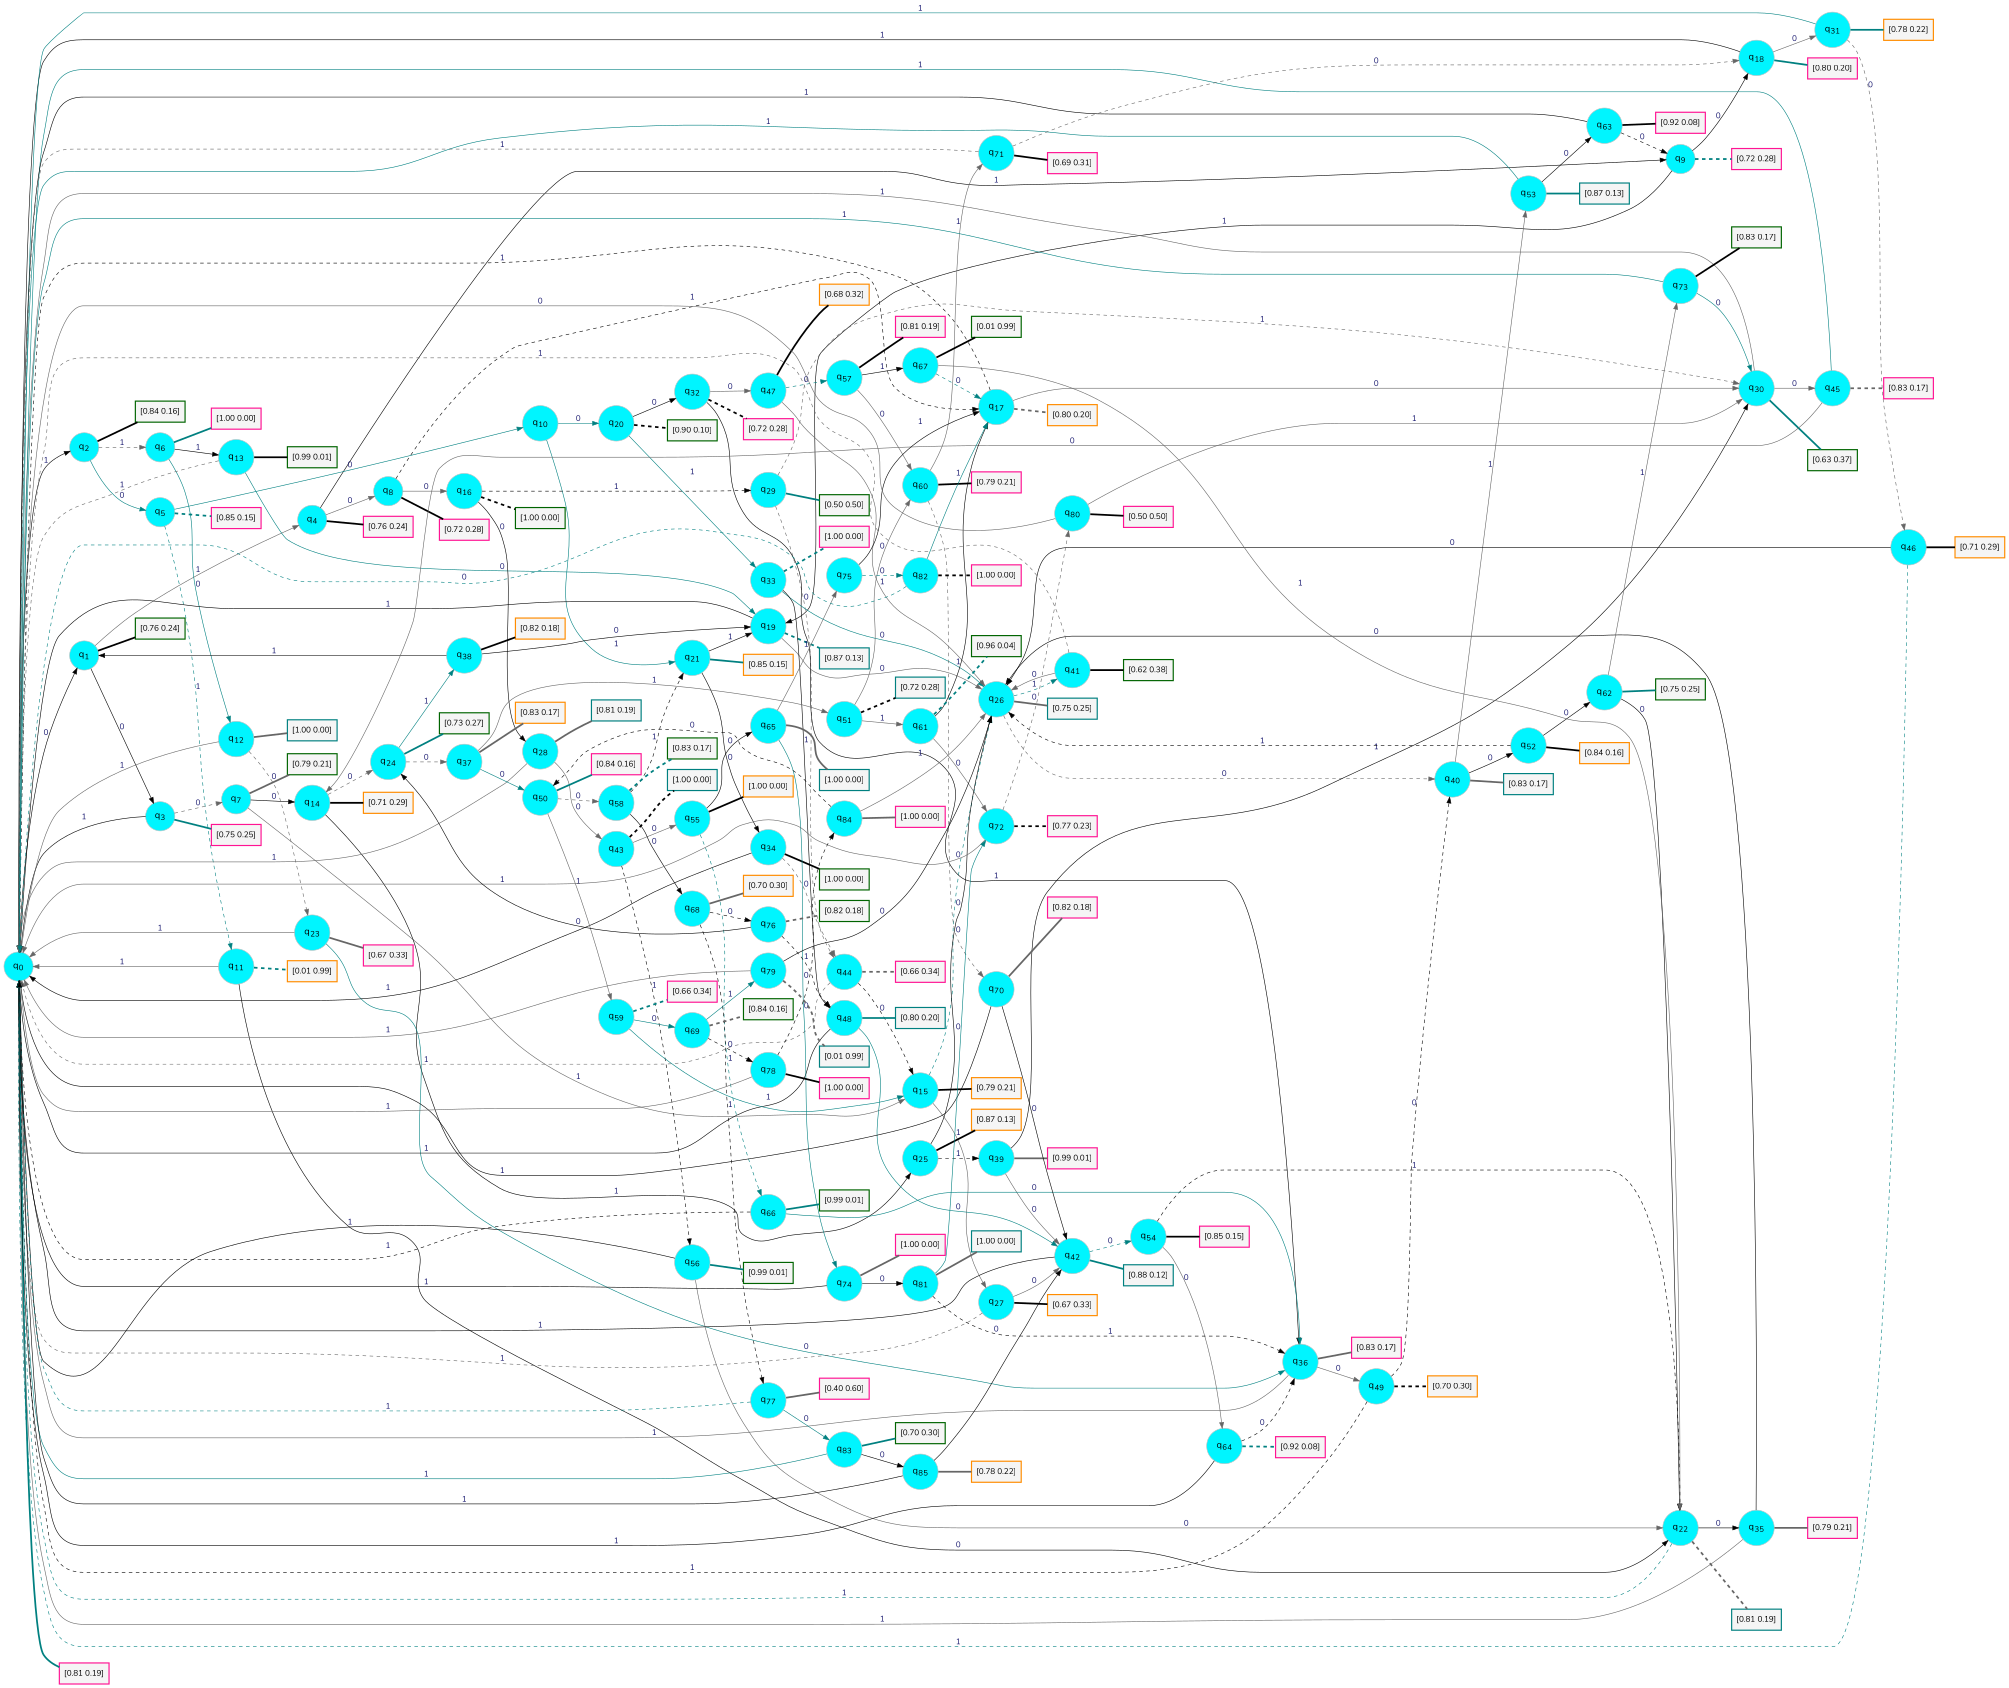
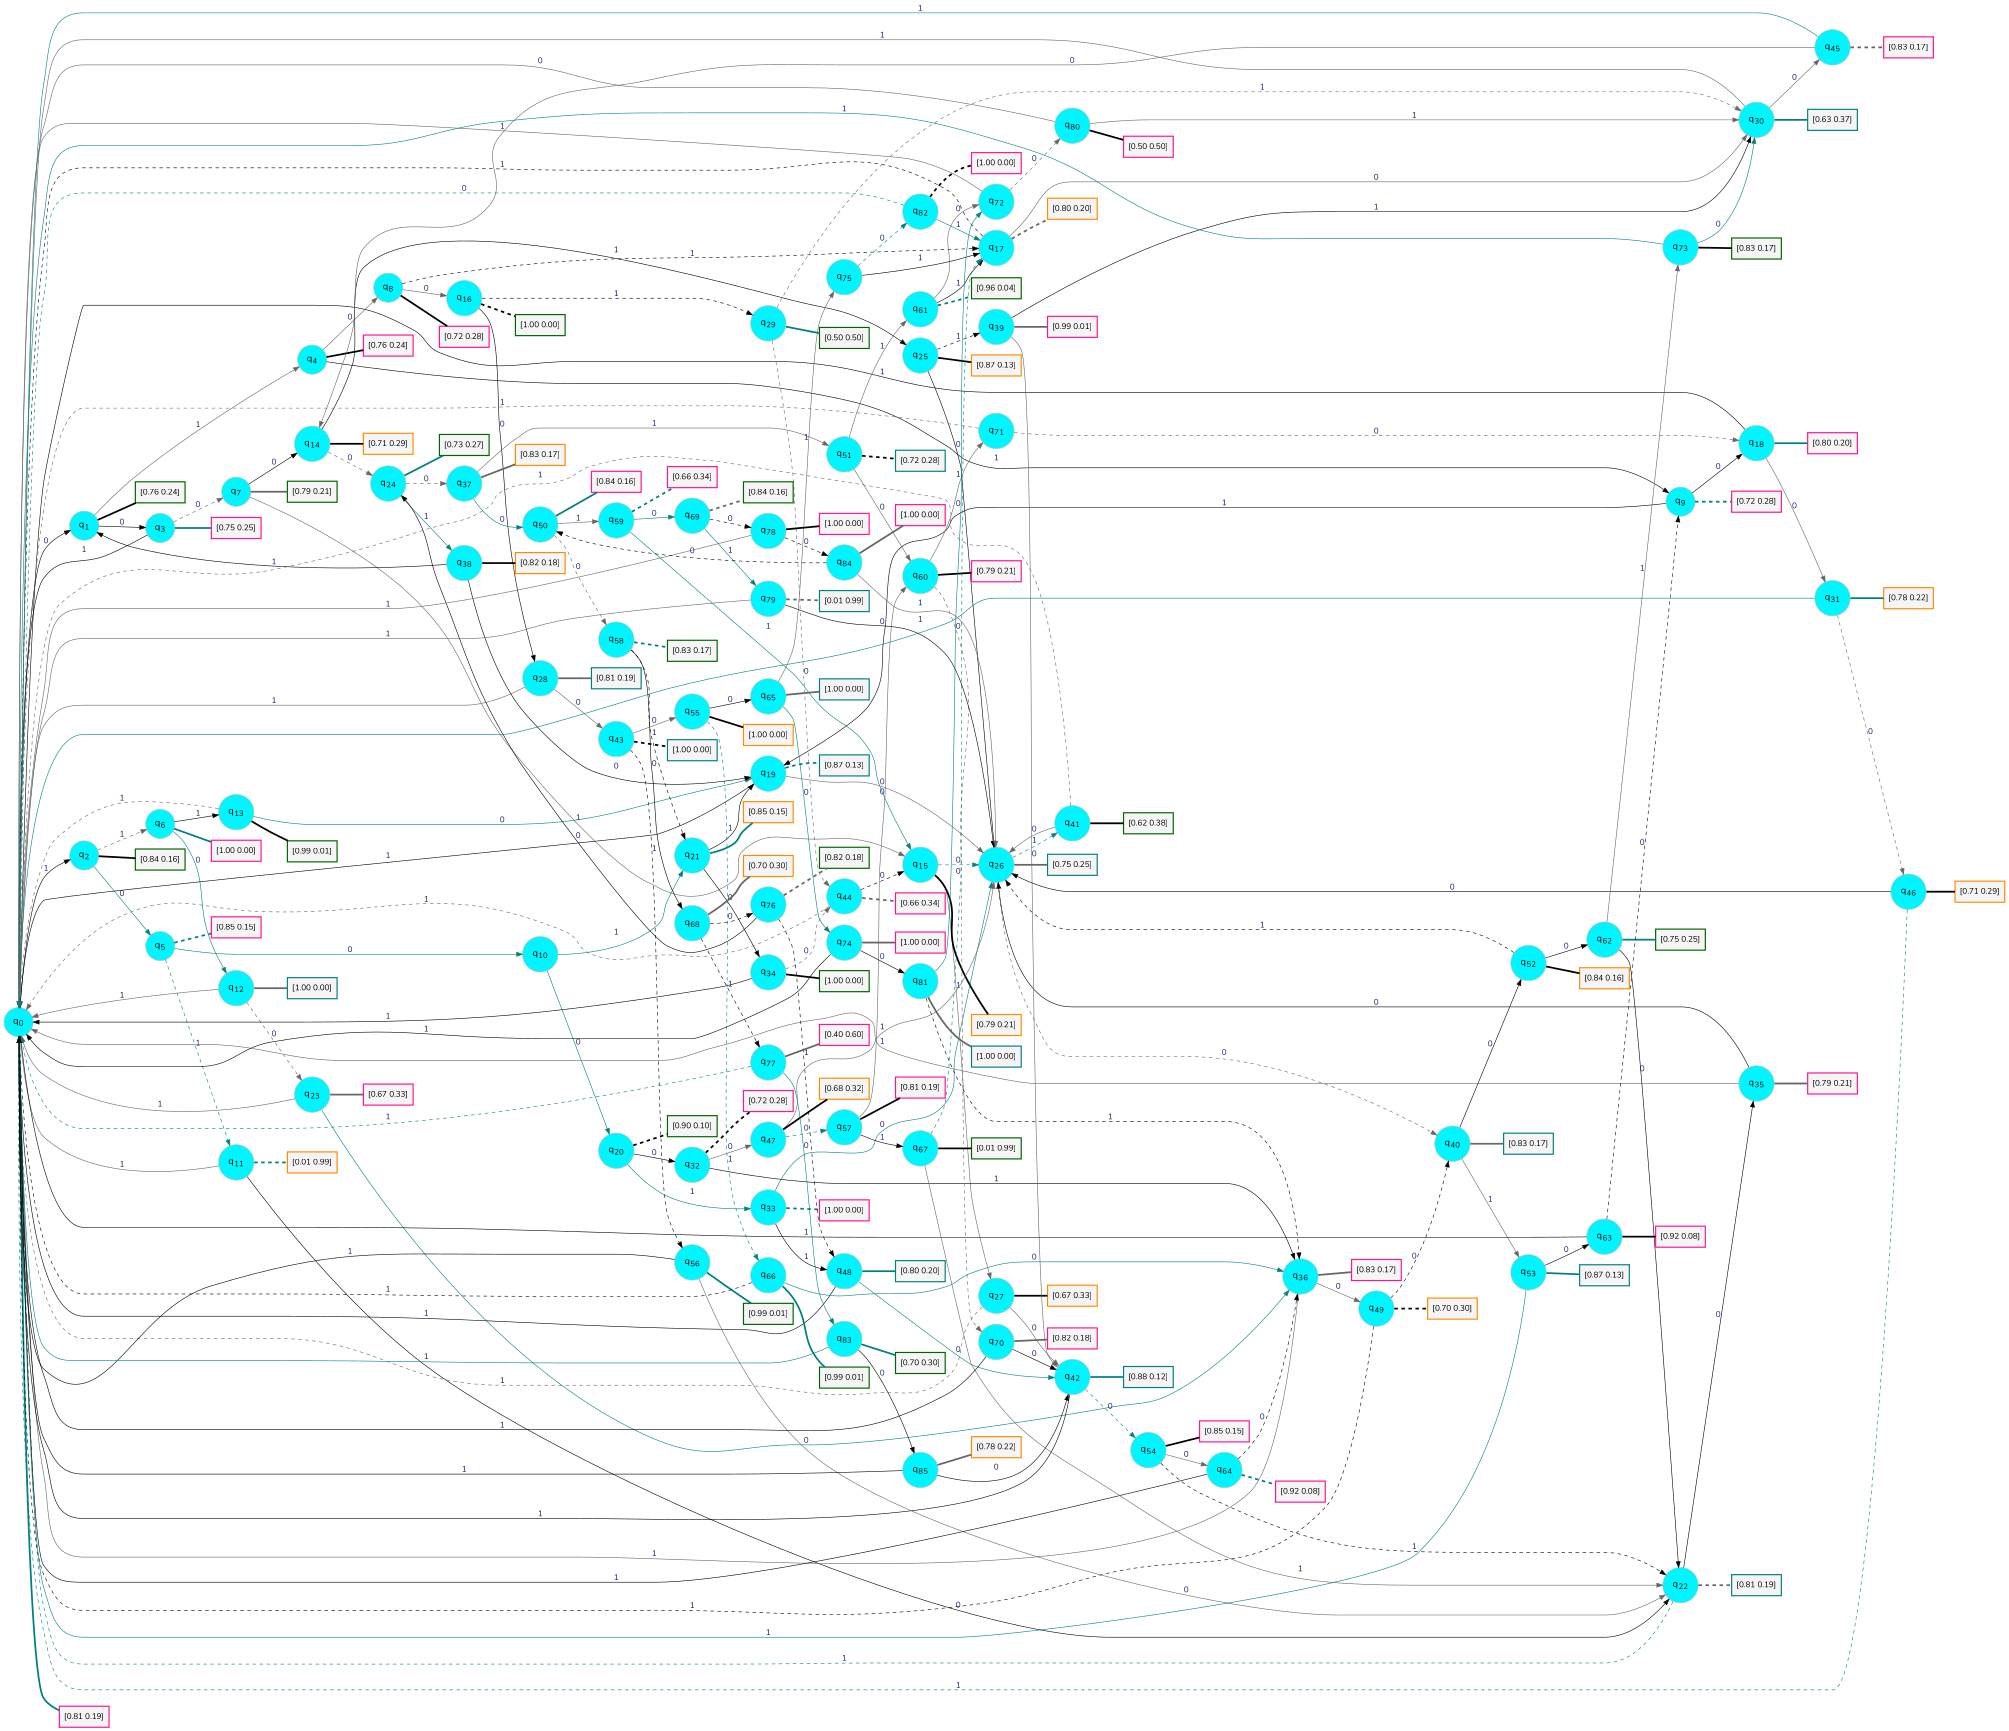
(1072, 163) -> none
(1833, 460) -> (1833, 120)
(1072, 826) -> none
